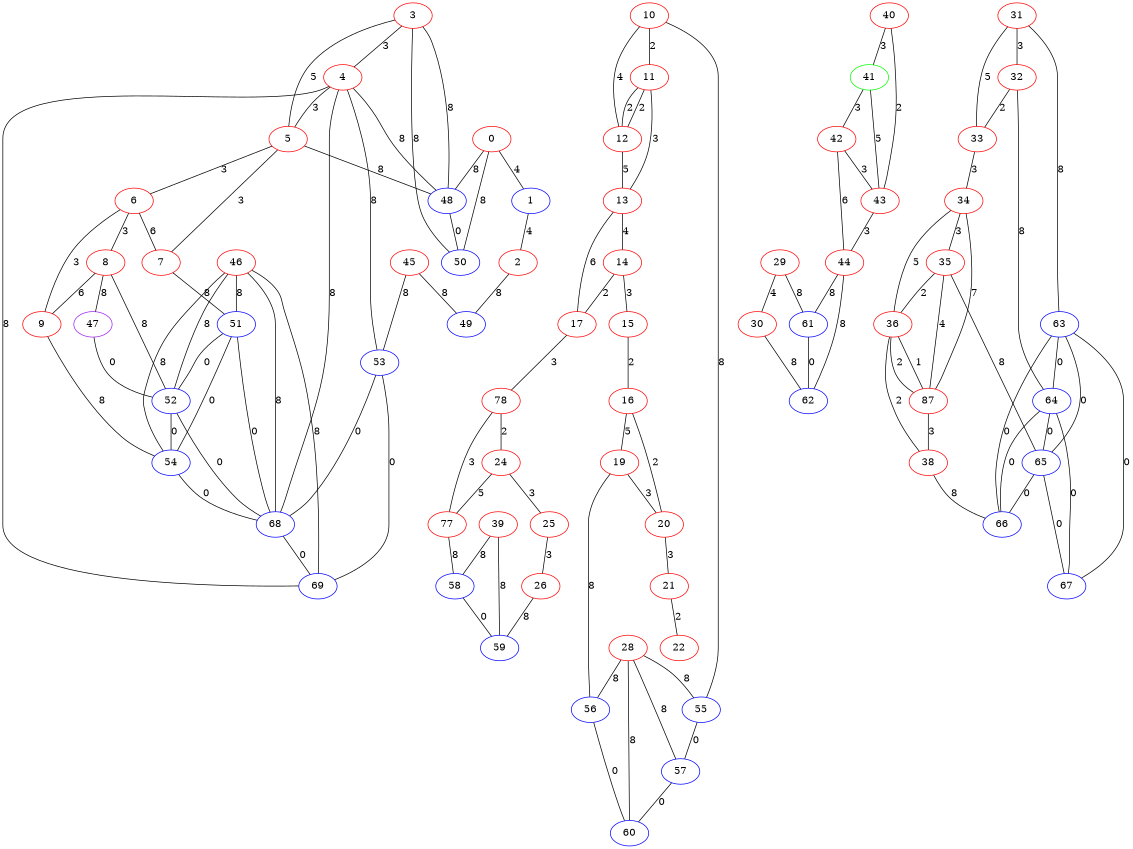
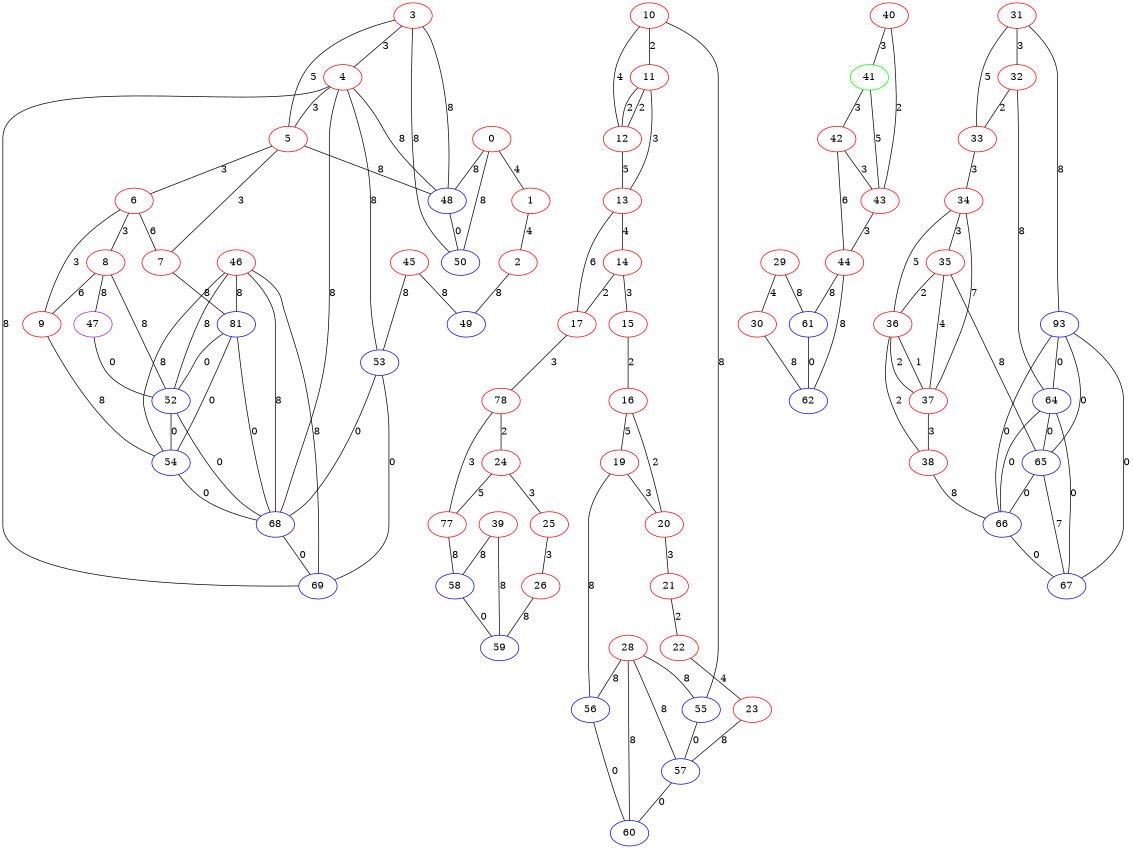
(531, 201) -> (531, 201)
(236, 324) -> (236, 324)
(1060, 324) -> (1060, 324)
(928, 401) -> (928, 401)
(1060, 524) -> (1060, 524)
none -> (1031, 558)
none -> (752, 710)
